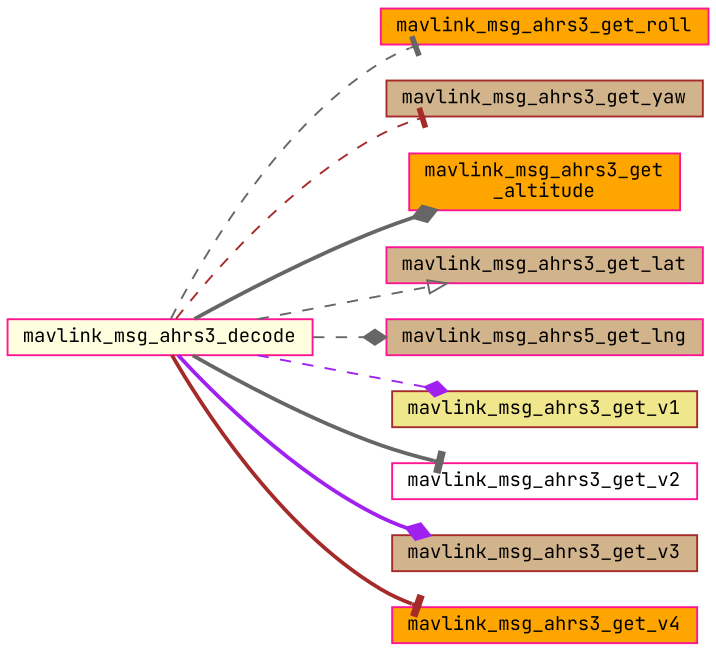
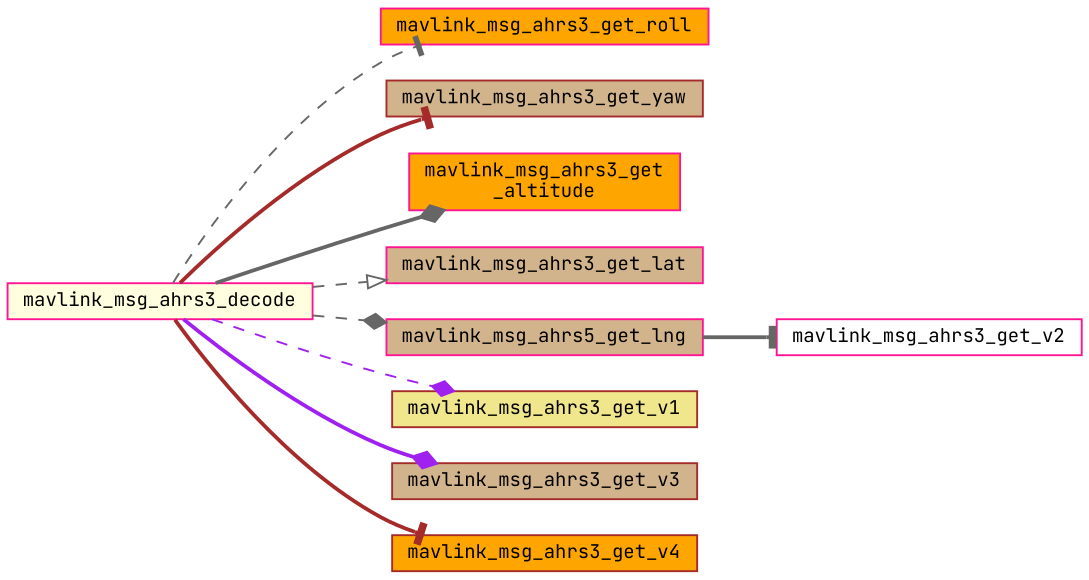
(284, 204) -> (292, 188)
(310, 416) -> (735, 337)
(545, 625) -> (545, 553)
